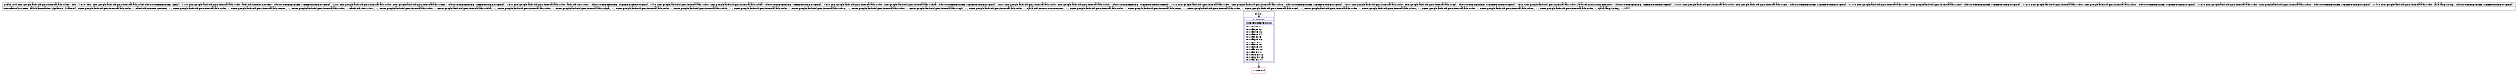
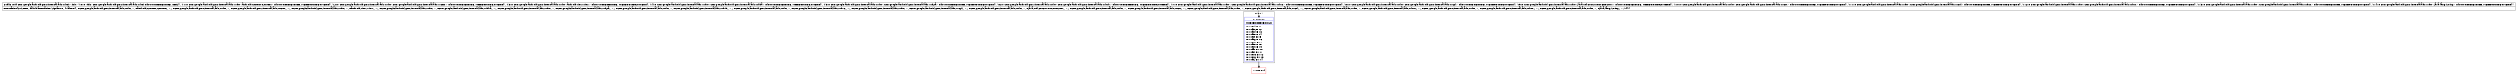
(1259, 14) -> (1259, 14)
